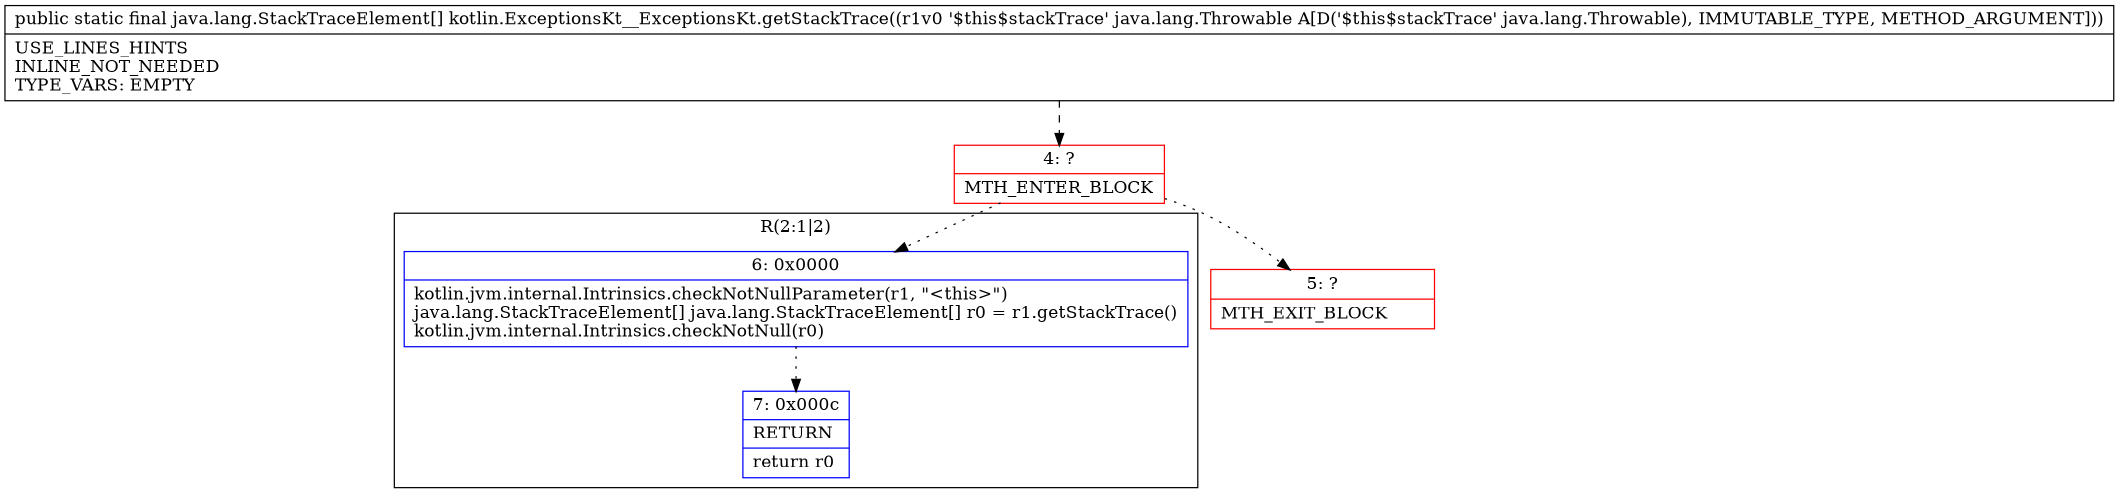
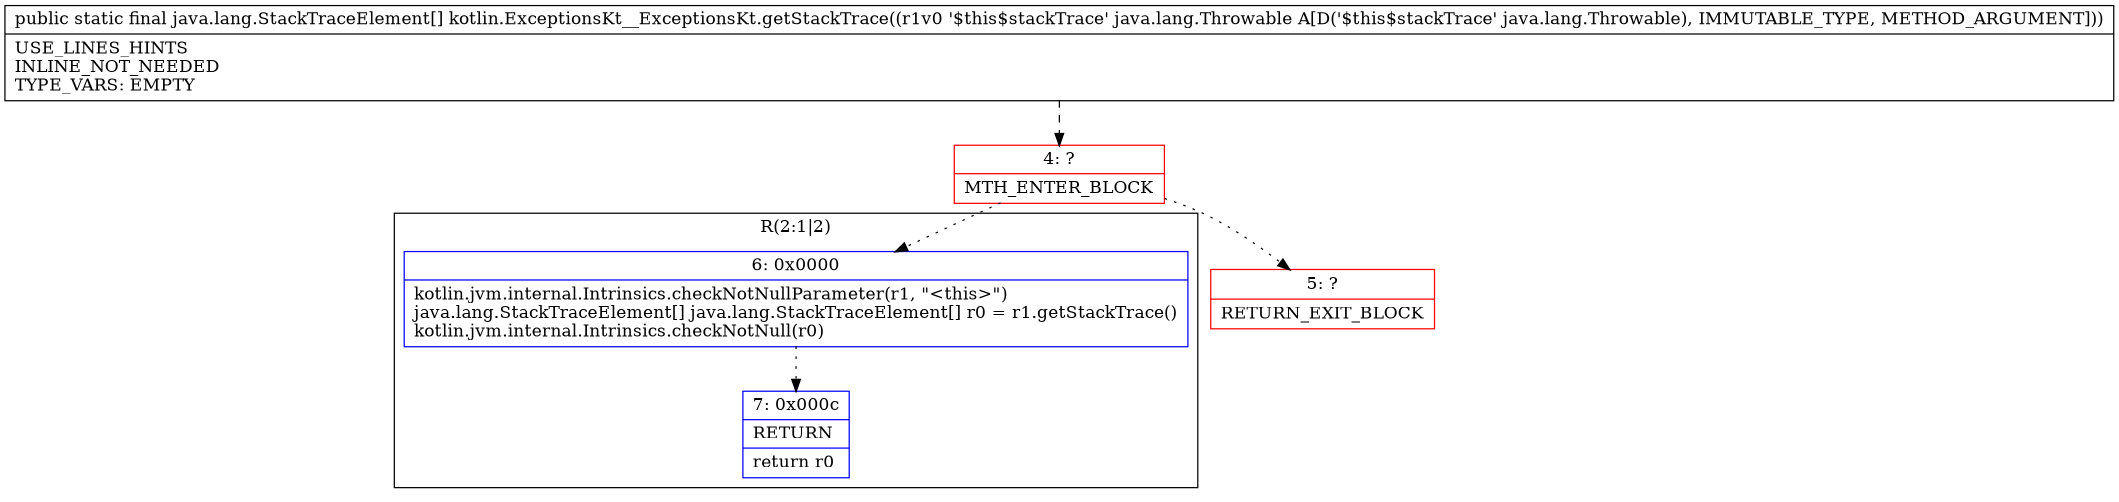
(1305, 313) -> (1323, 313)
